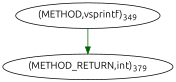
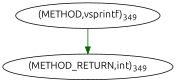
(140, 66) -> (140, 66)
